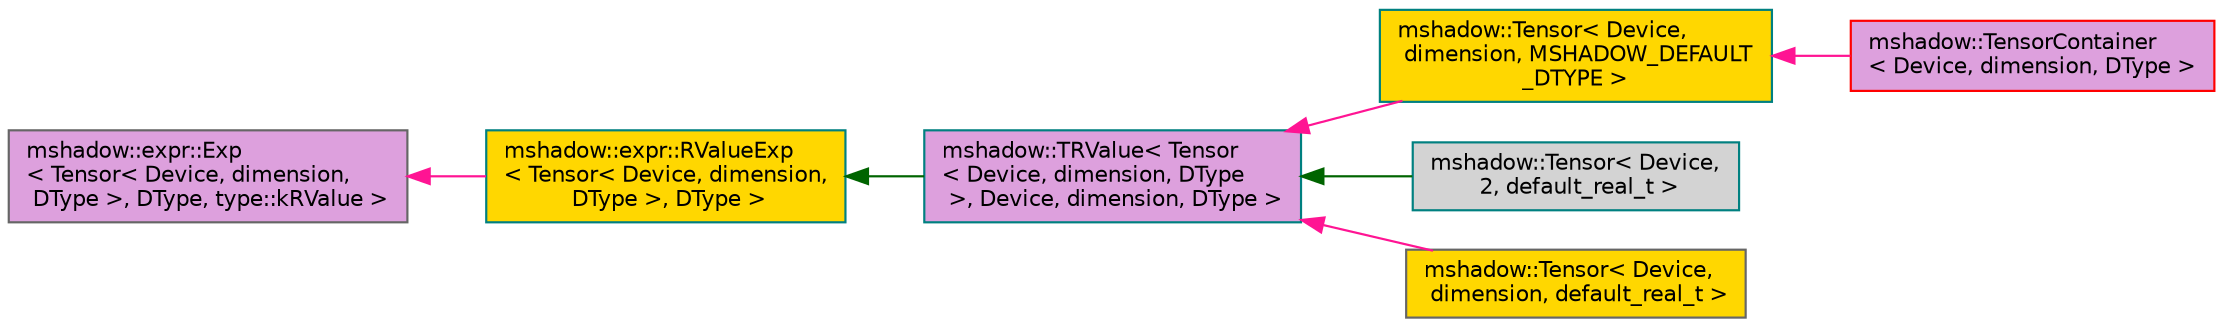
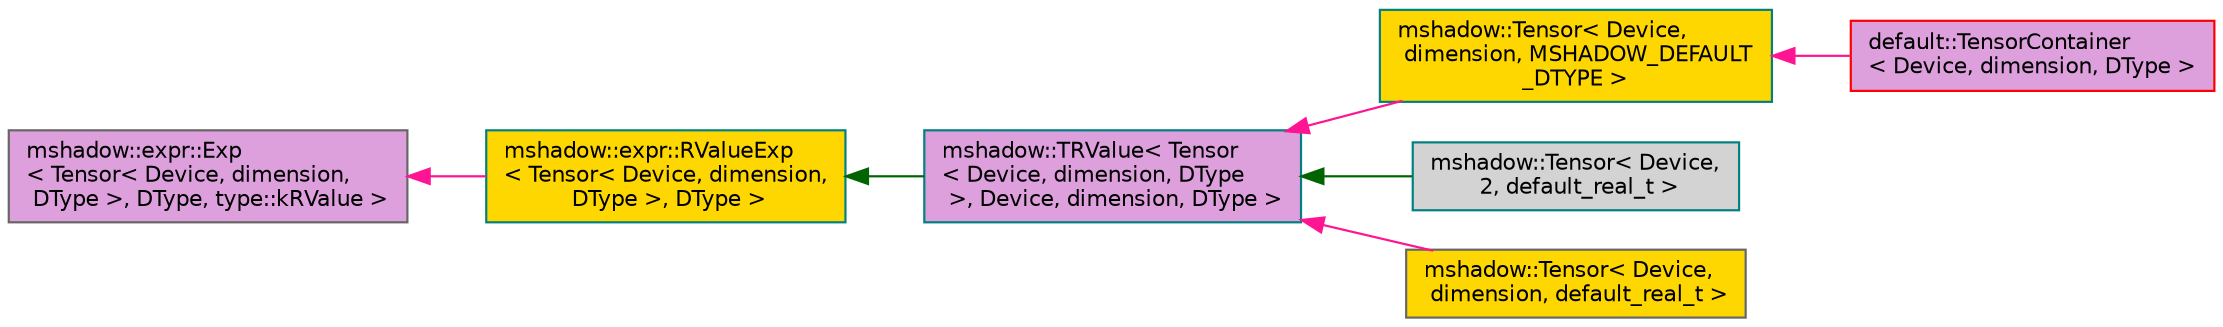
(2033, 56) -> (2033, 56)
